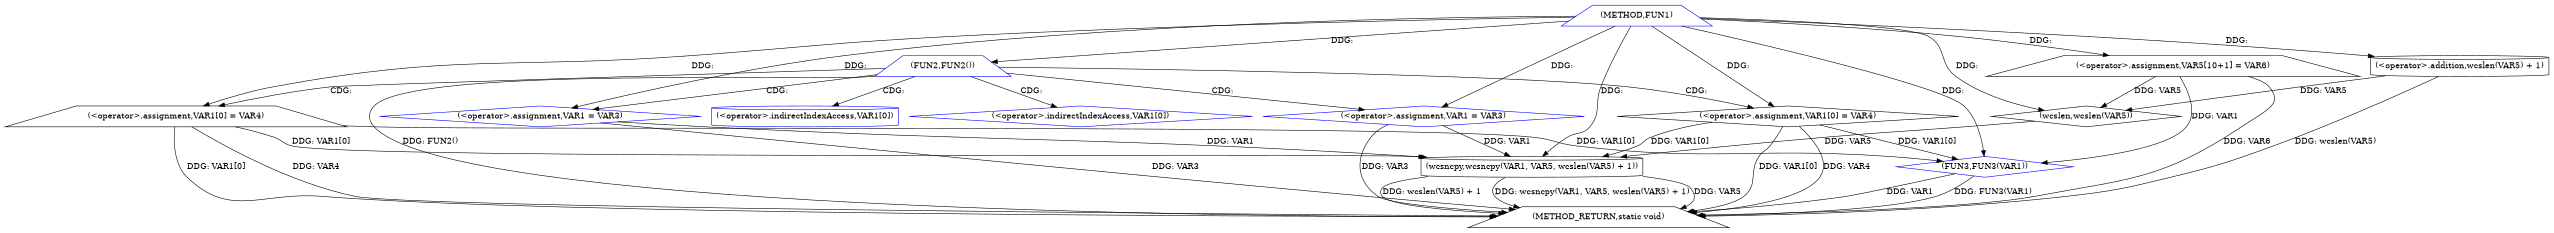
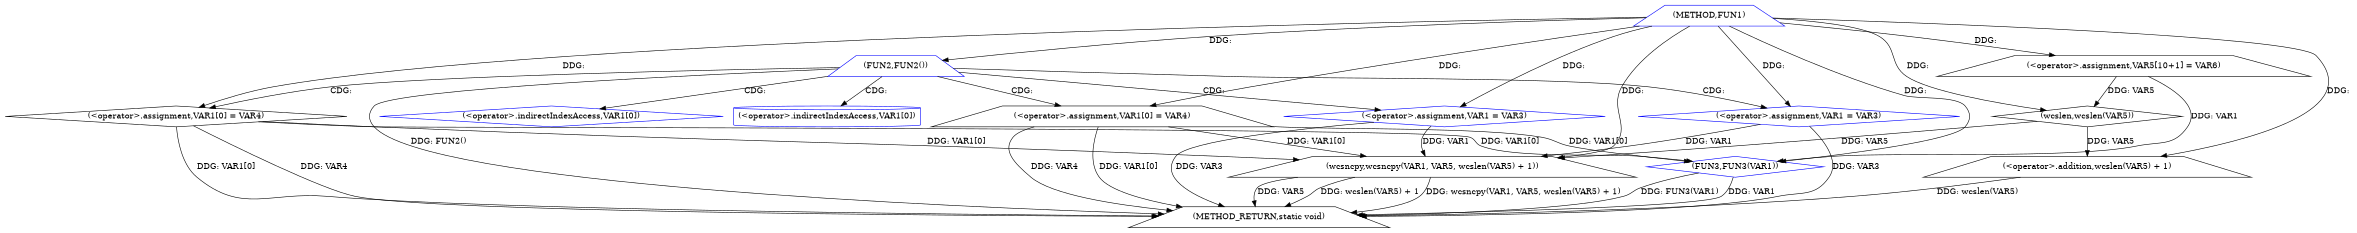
(2460, 66) -> (2087, 167)
(2258, 92) -> (2087, 139)
(1532, 167) -> (1432, 167)
(2051, 193) -> none
